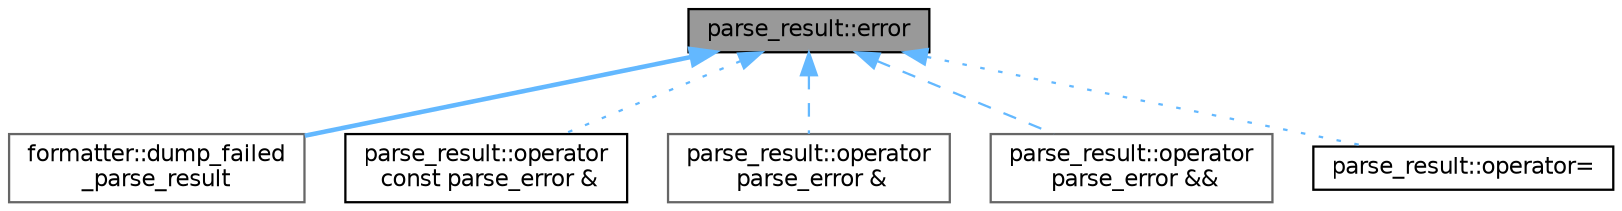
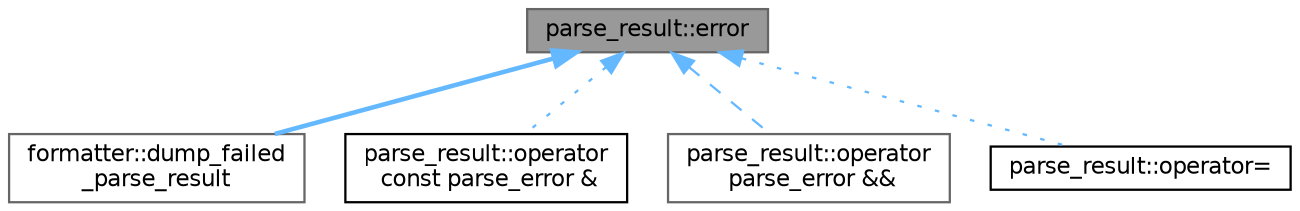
(809, 31) -> (648, 31)
(809, 168) -> none
